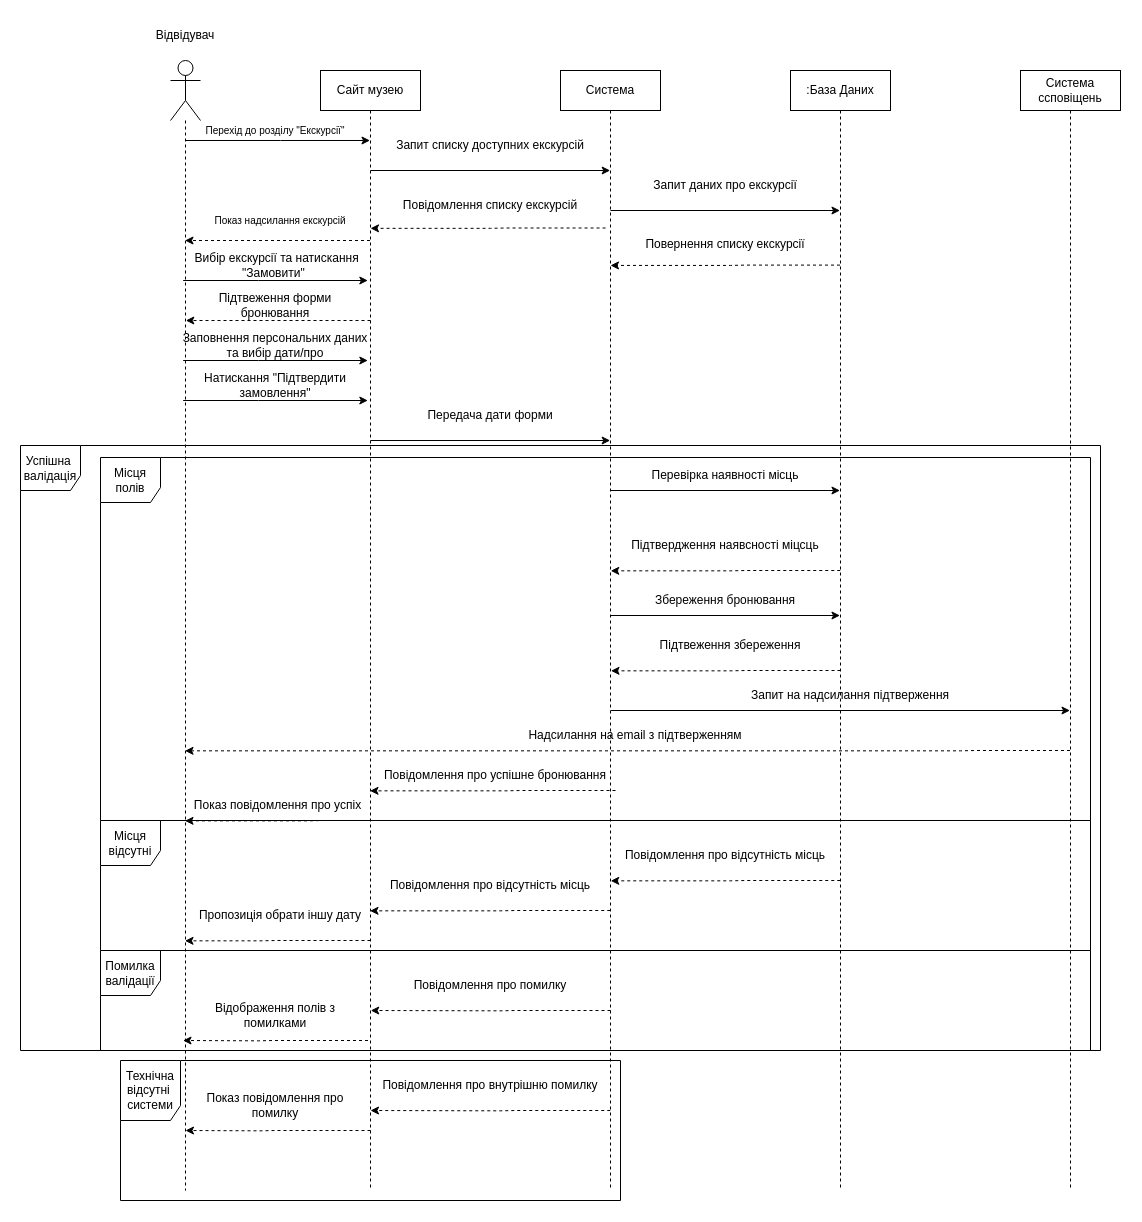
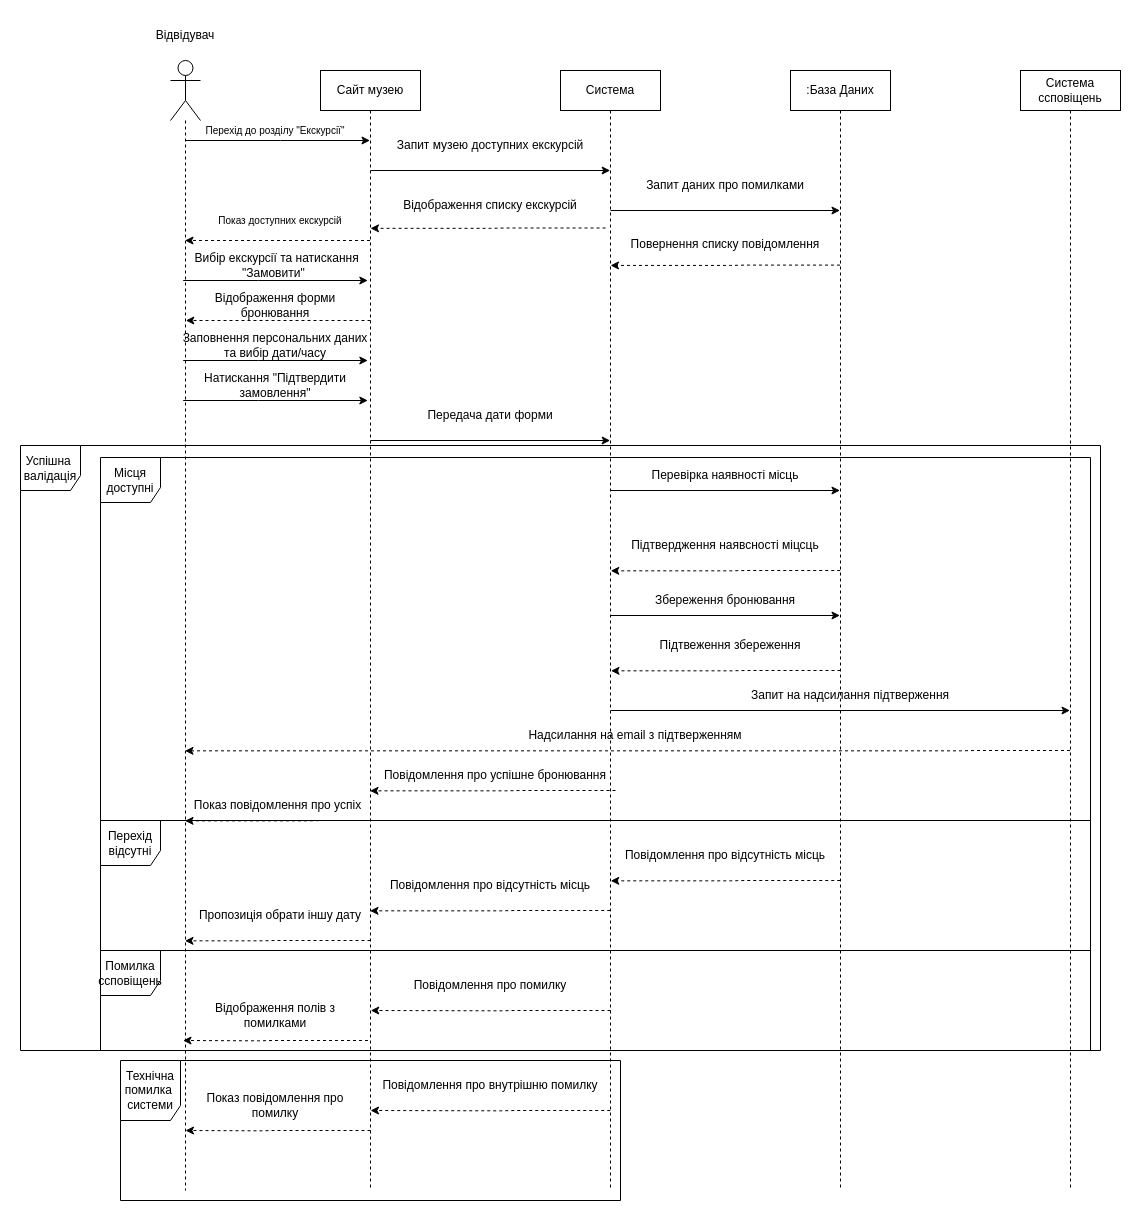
(491, 146) -> (491, 146)
(726, 186) -> (726, 186)
(491, 206) -> (491, 206)
(281, 221) -> (281, 221)
(726, 245) -> (726, 245)
(276, 306) -> (276, 306)
(276, 346) -> (276, 346)
(131, 481) -> (131, 481)
(131, 844) -> (131, 844)
(131, 974) -> (131, 974)
(151, 1091) -> (151, 1091)
